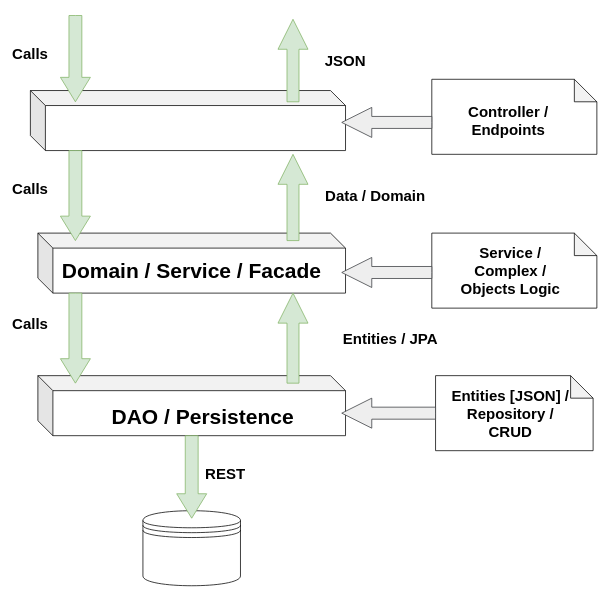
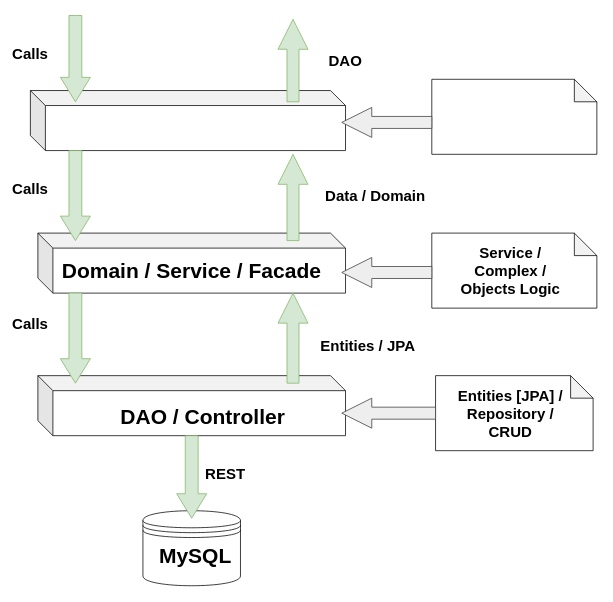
(345, 60) -> (345, 60)
(510, 120) -> none
(390, 338) -> (368, 345)
(510, 413) -> (510, 413)
(203, 417) -> (203, 417)
none -> (195, 555)
